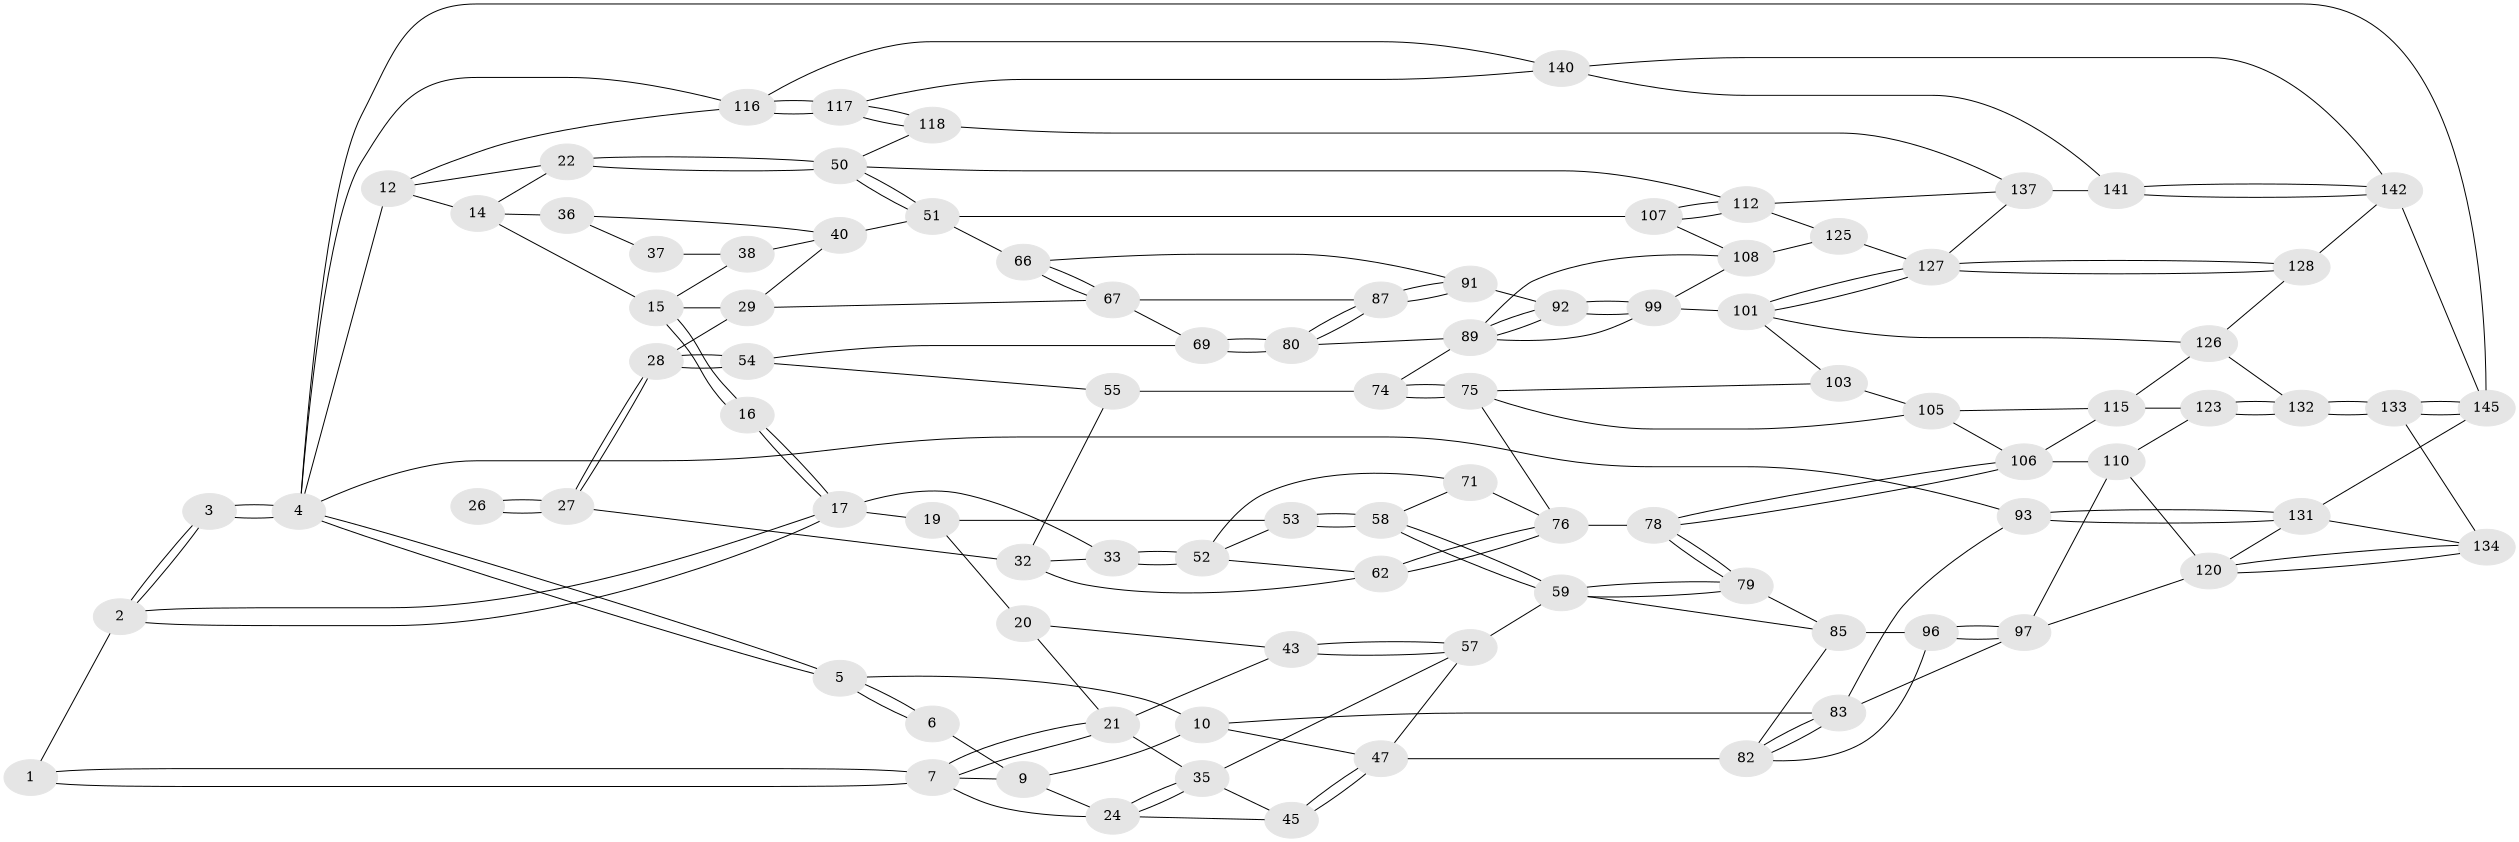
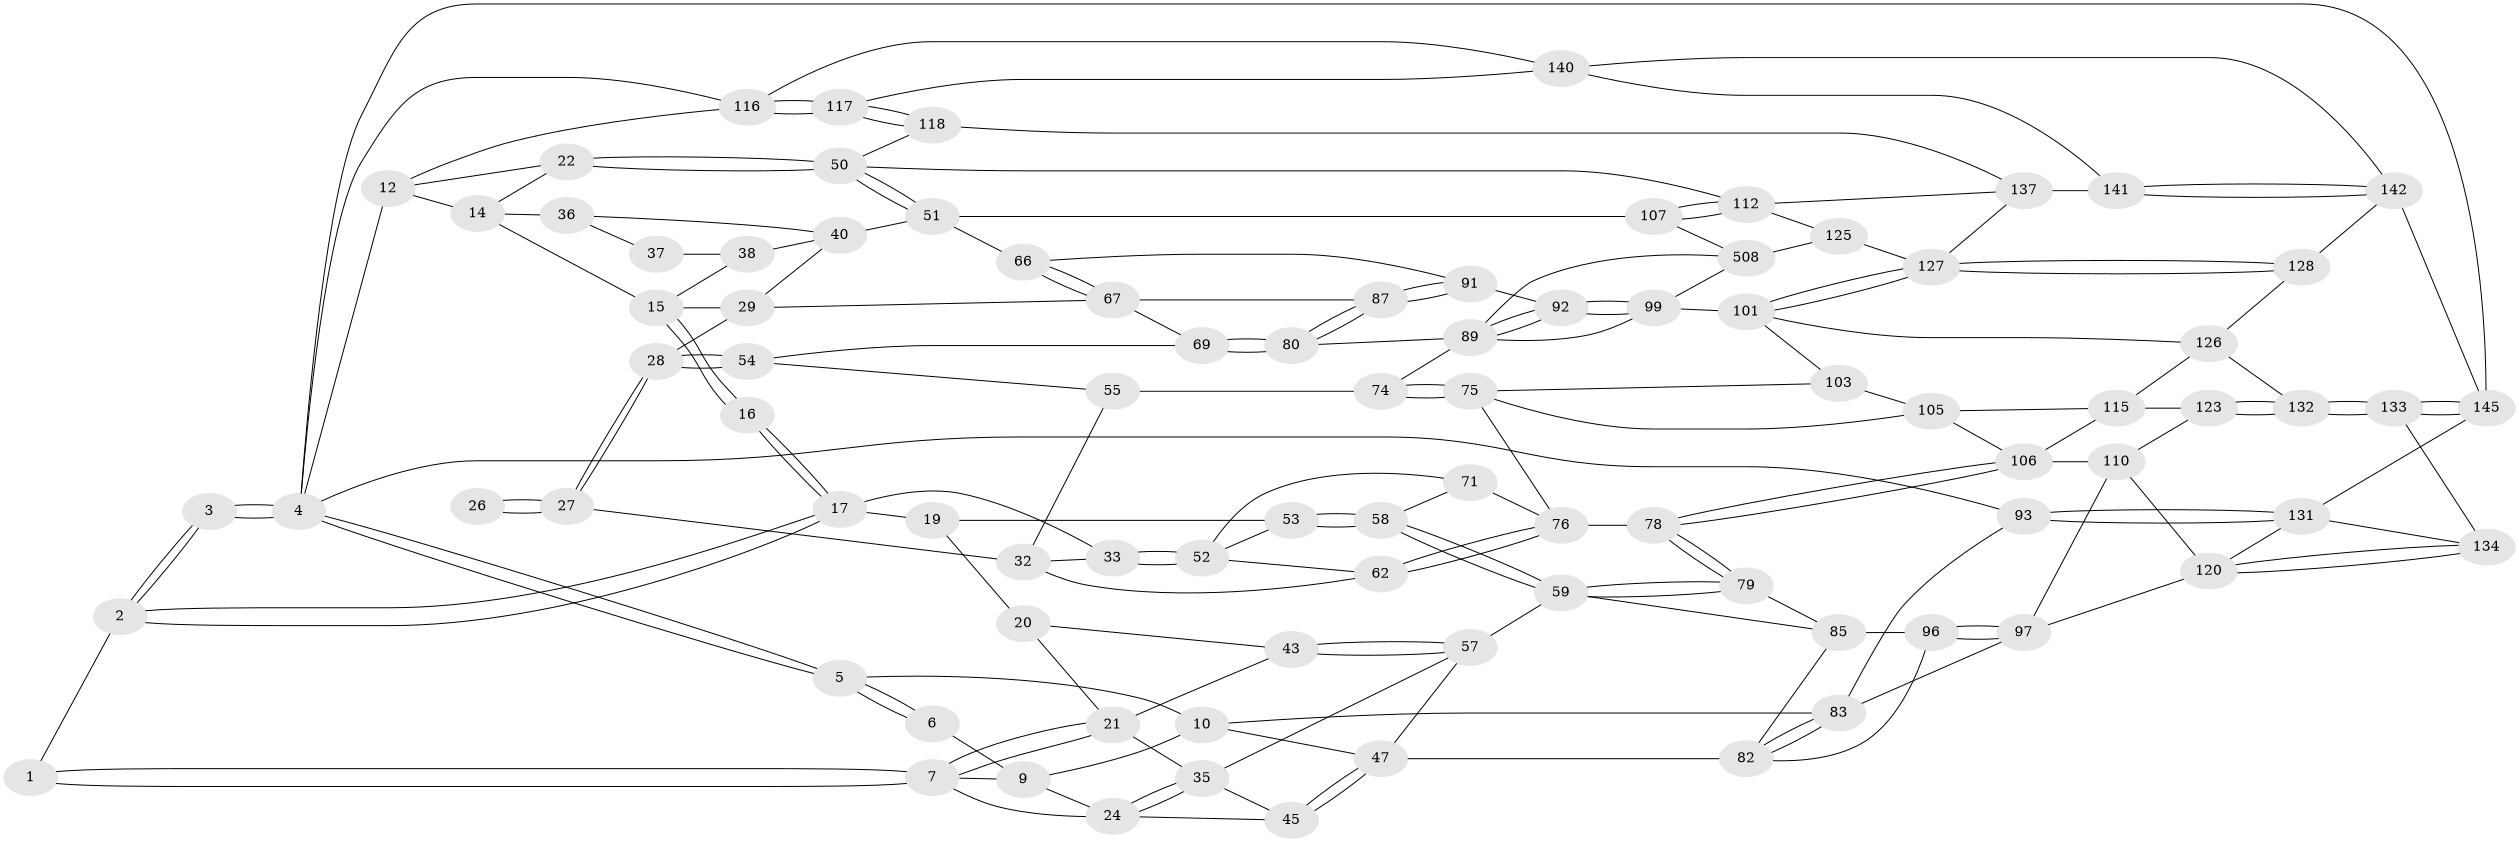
(1746, 258) -> (1746, 258)
